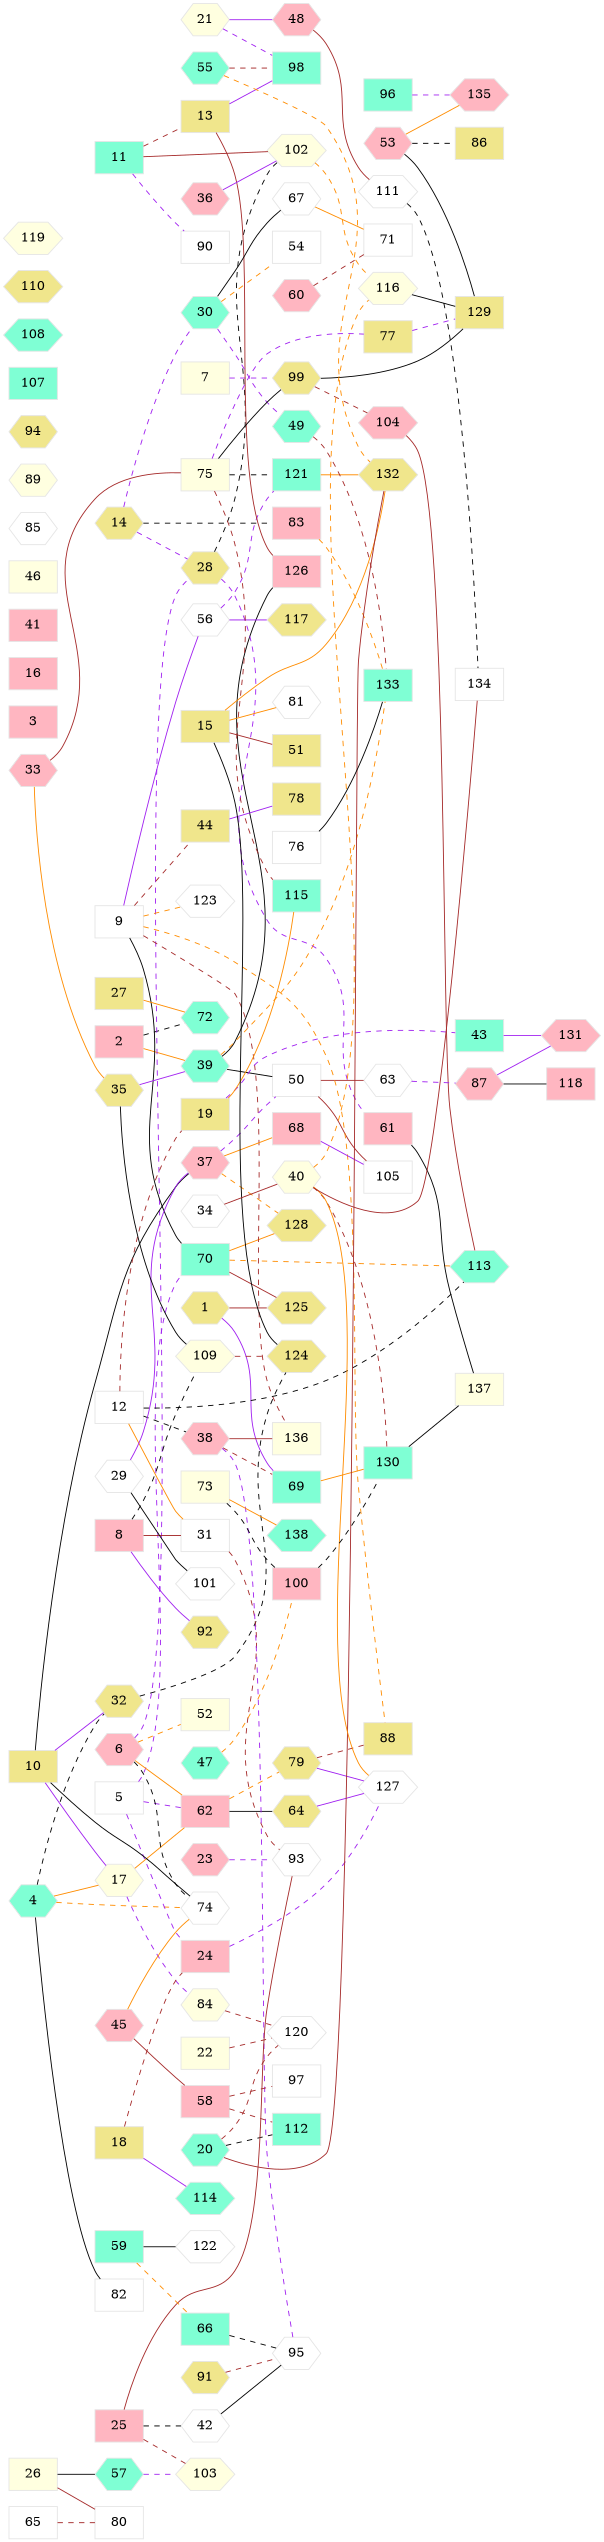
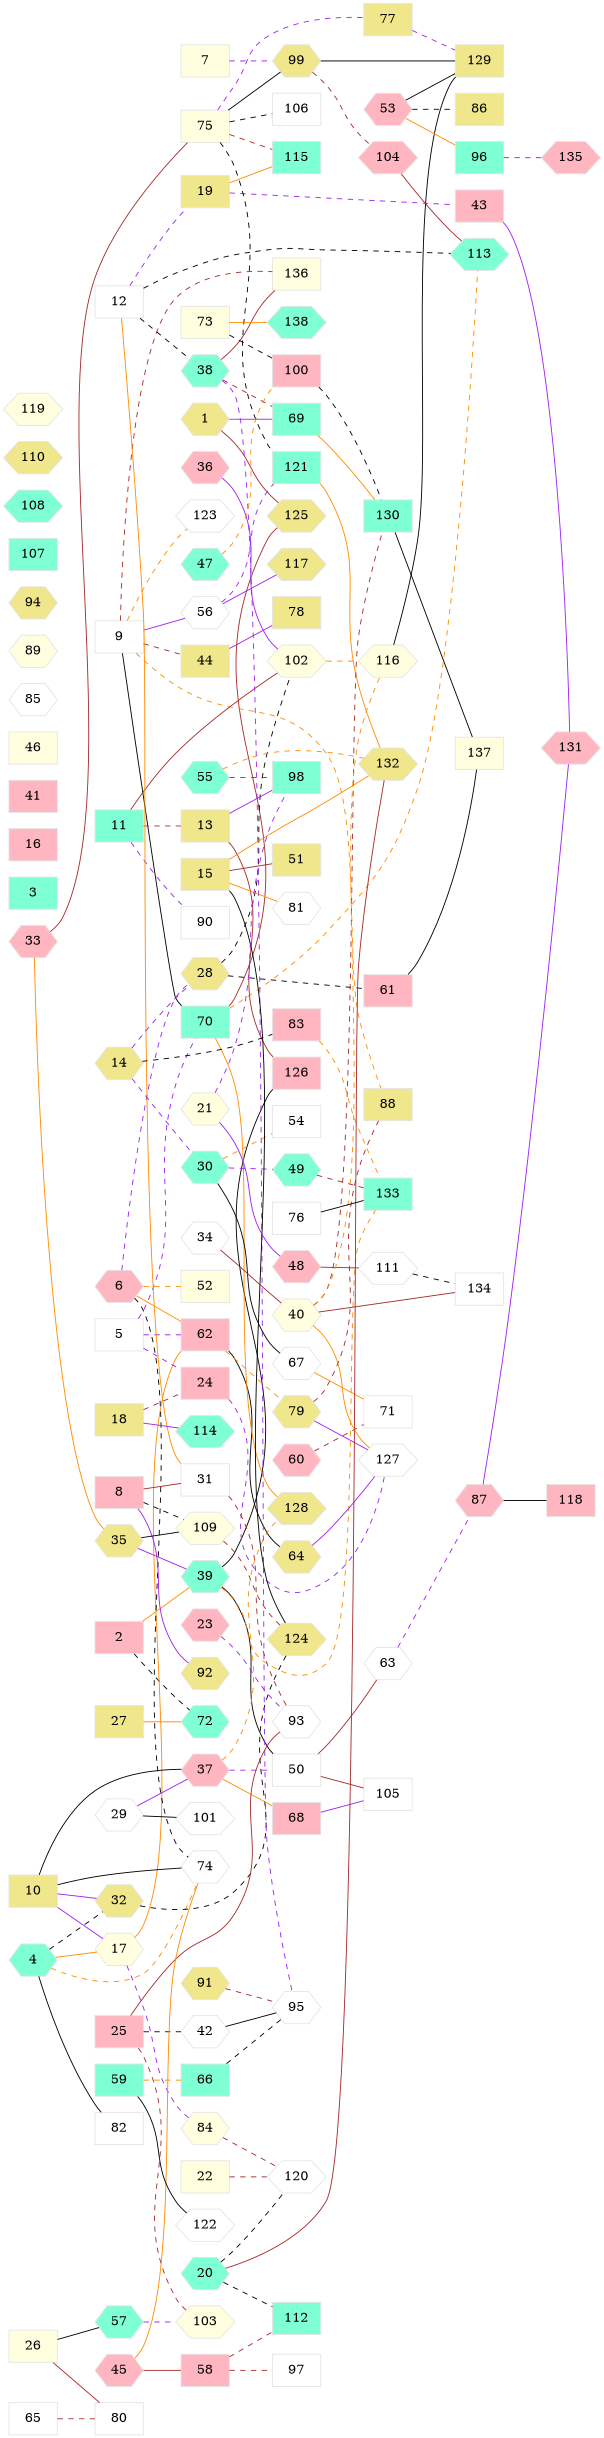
none -> (297, 109)
(433, 120) -> (429, 131)
(33, 722) -> (33, 893)
(248, 879) -> (296, 982)
(479, 1036) -> (479, 206)
(128, 1290) -> (157, 245)
(205, 1439) -> (205, 371)
(249, 2098) -> (254, 2229)
